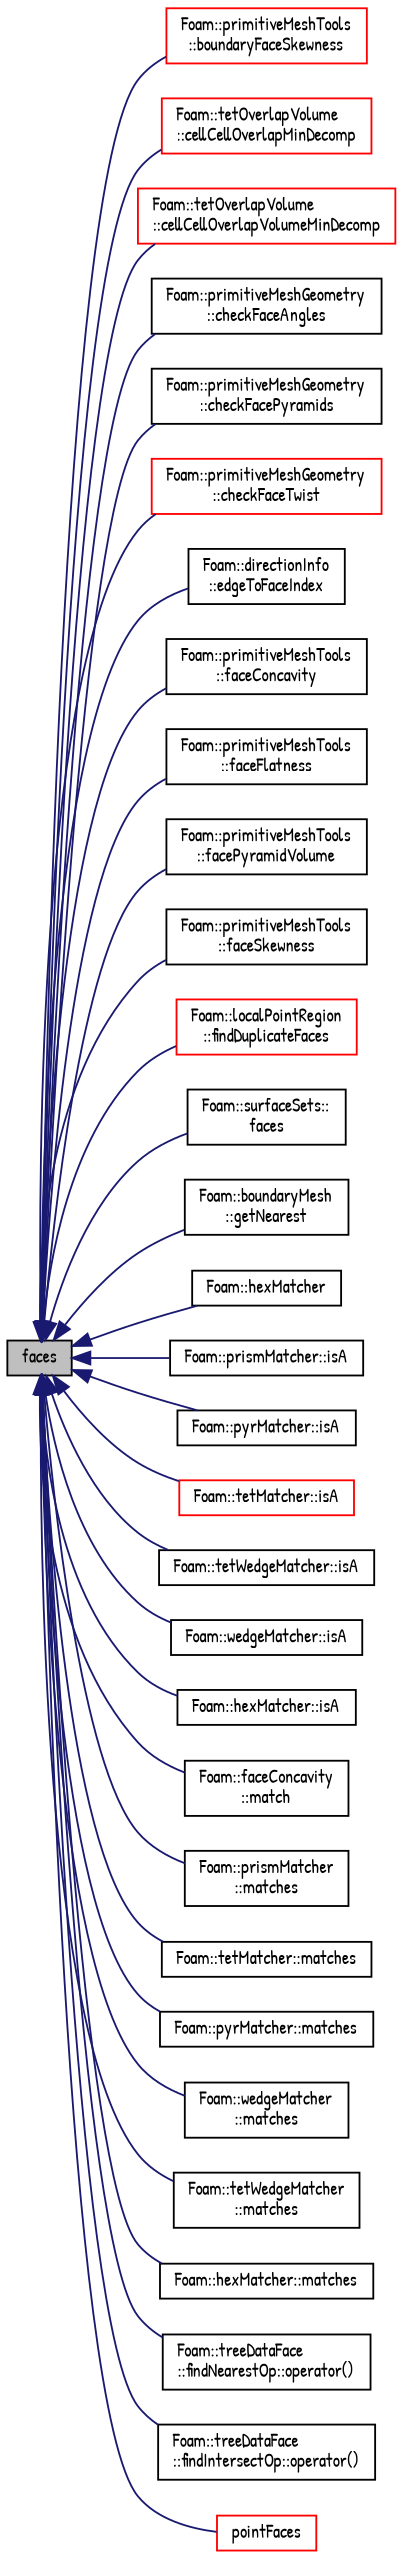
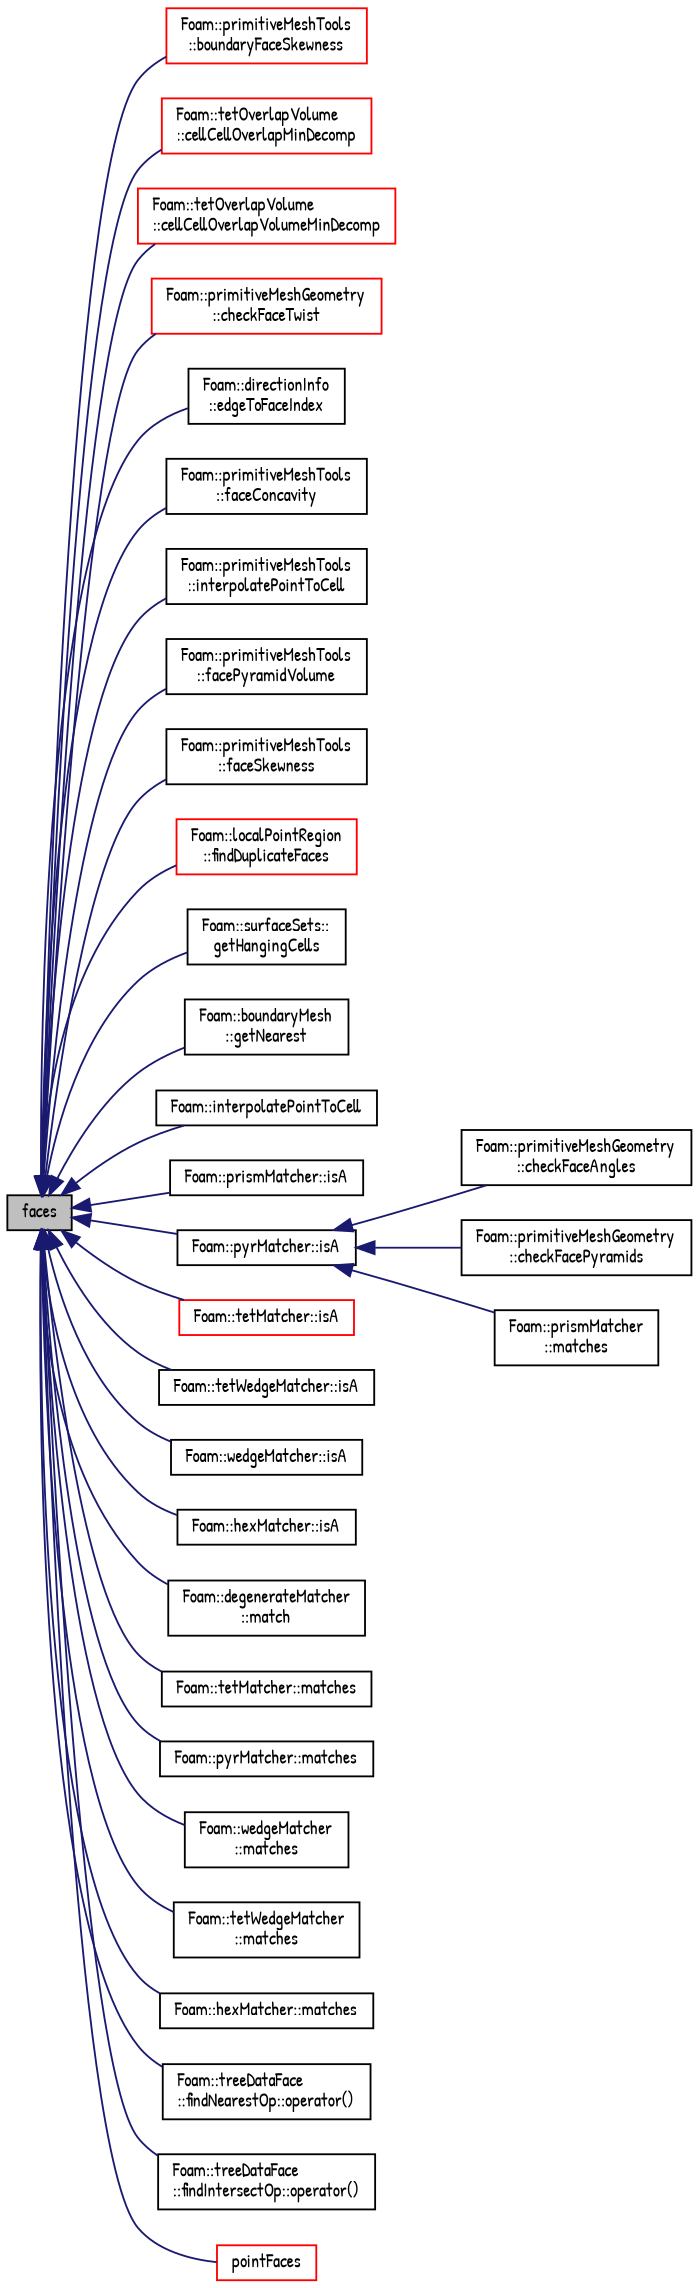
(267, 757) -> (267, 576)
(68, 821) -> (419, 1206)
(71, 866) -> (418, 1248)
(267, 1117) -> (267, 937)
(267, 1288) -> (267, 1108)
(84, 1684) -> (423, 1291)
(267, 1788) -> (267, 1608)
